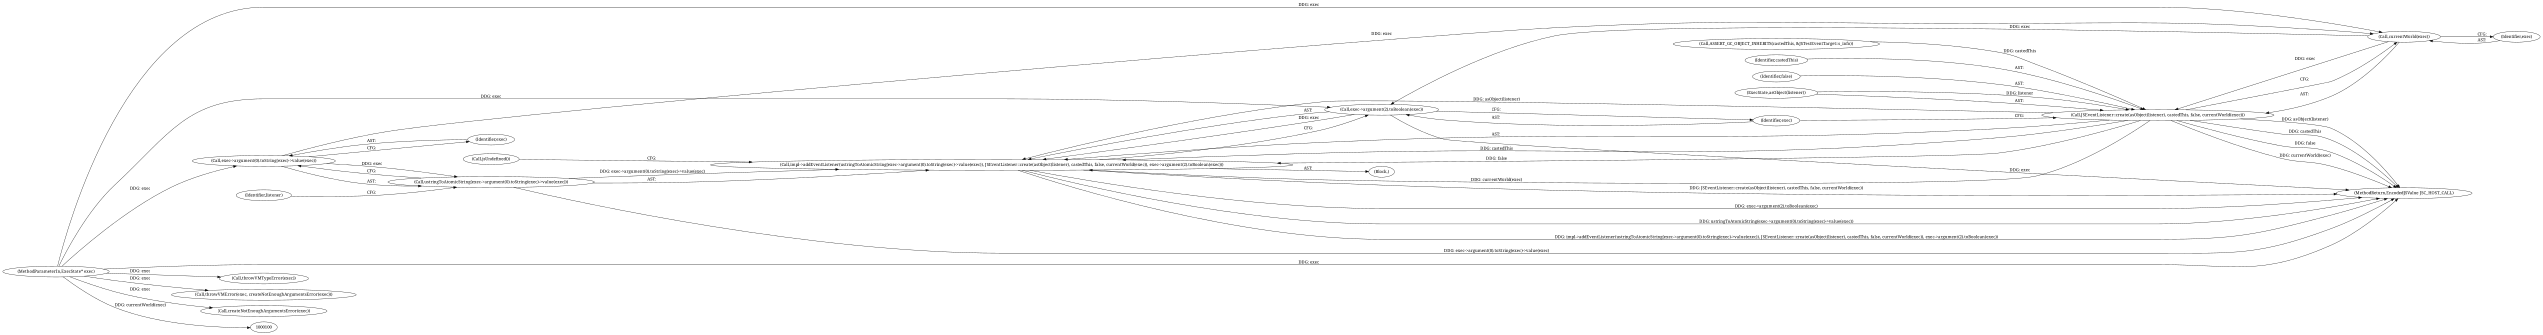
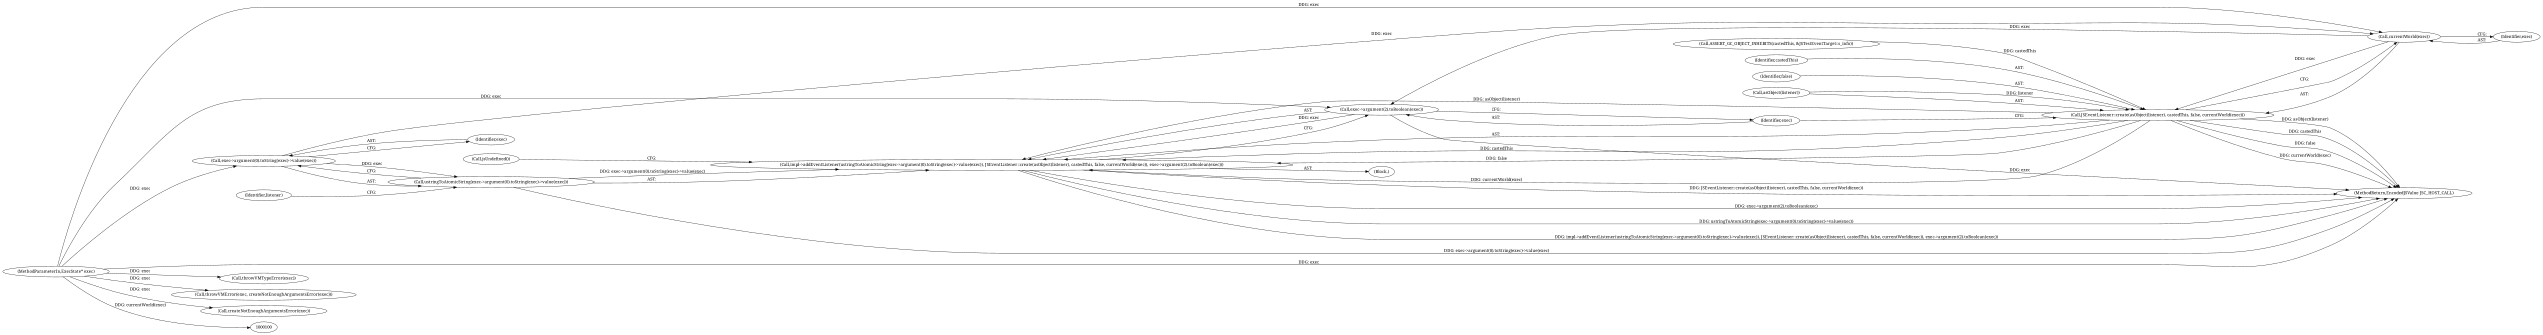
(1776, 93) -> (1776, 93)
